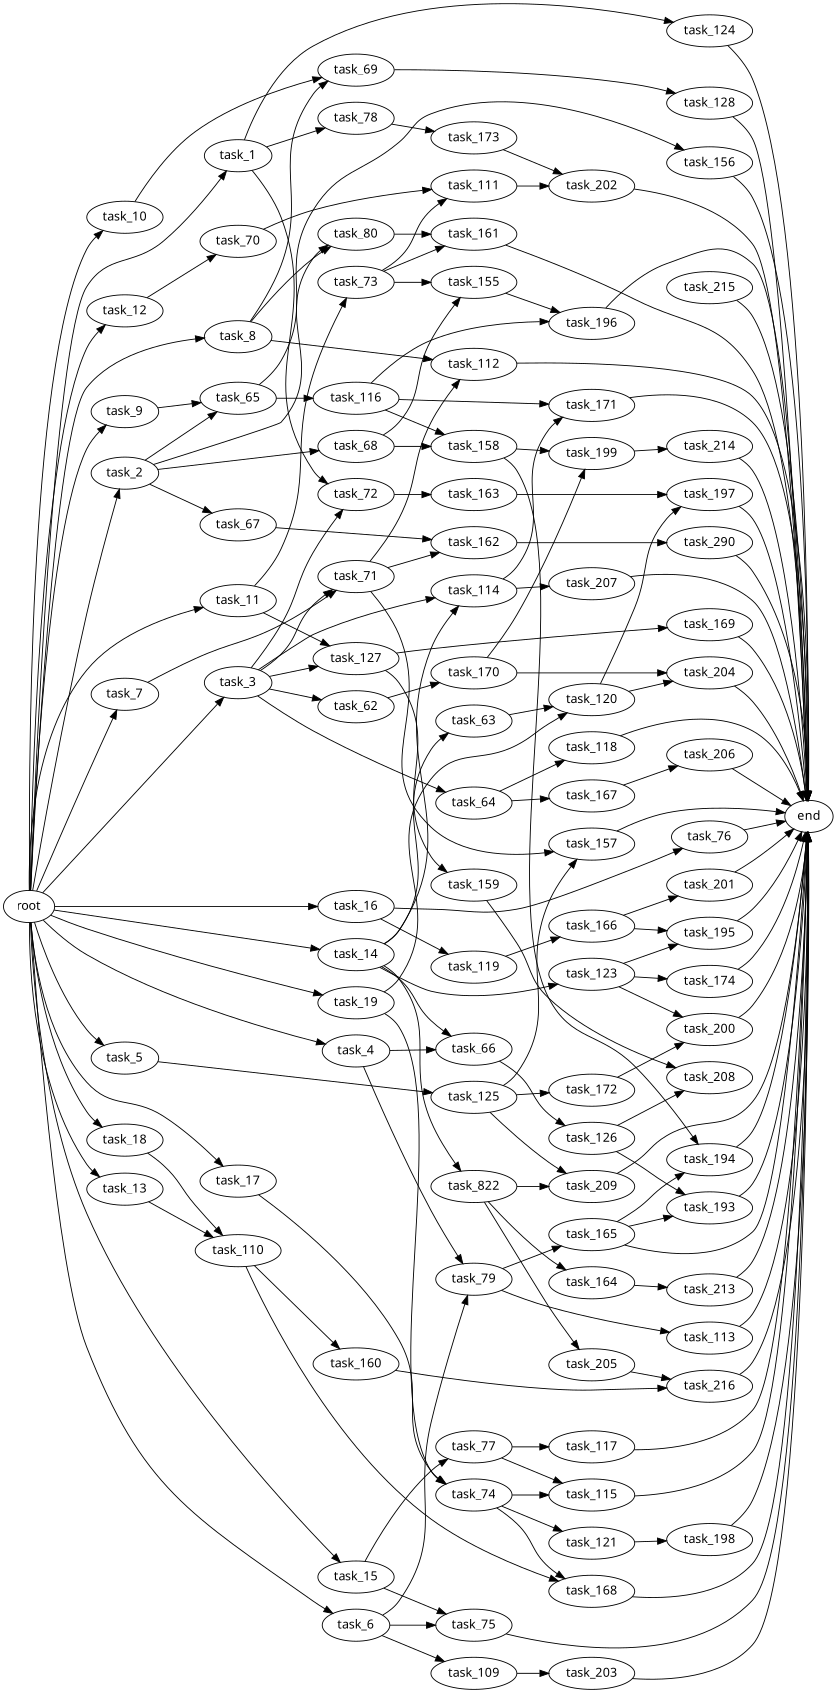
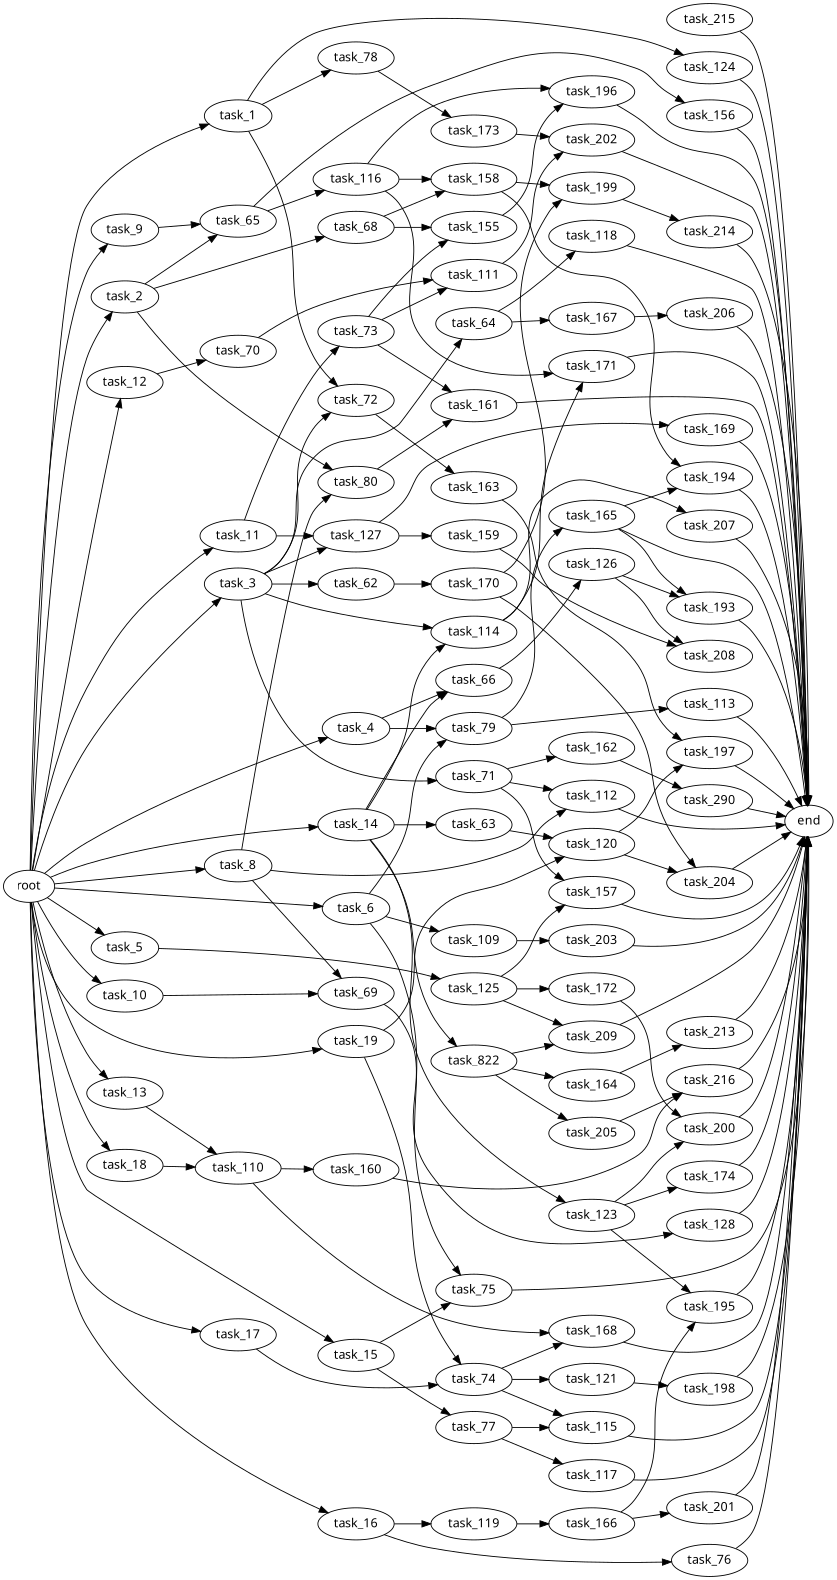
(238, 525) -> none
(125, 694) -> none
